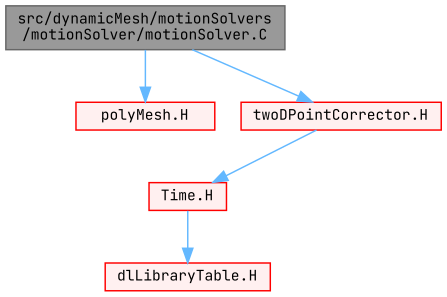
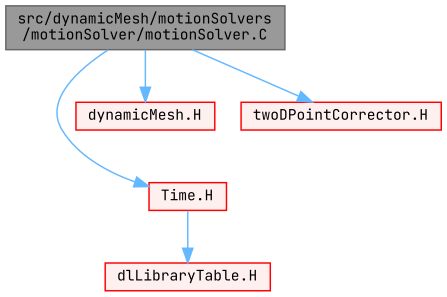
(145, 116) -> (145, 116)
(271, 153) -> (60, 125)
